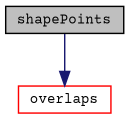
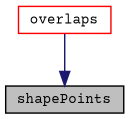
(65, 53) -> (65, 53)
